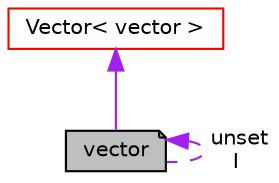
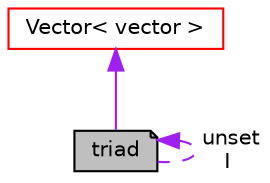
(116, 151) -> (116, 151)
